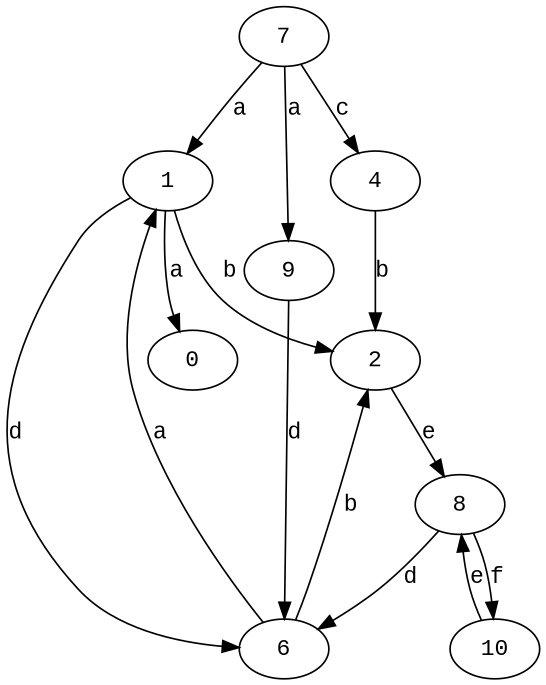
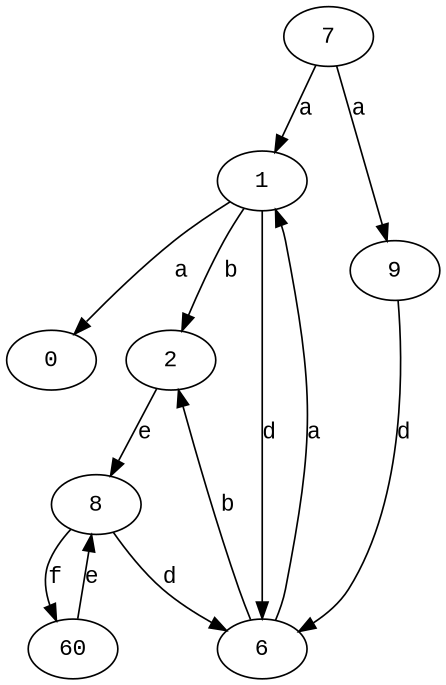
(375, 181) -> none
(495, 649) -> (73, 649)
